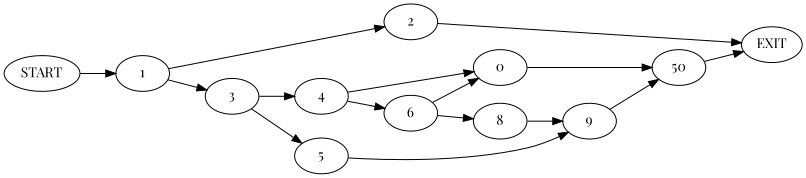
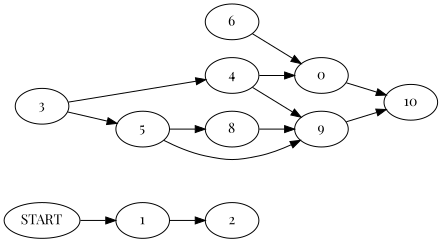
(772, 45) -> none
(679, 68) -> (411, 102)
(183, 84) -> none
(361, 104) -> (272, 100)
(450, 117) -> (183, 129)
